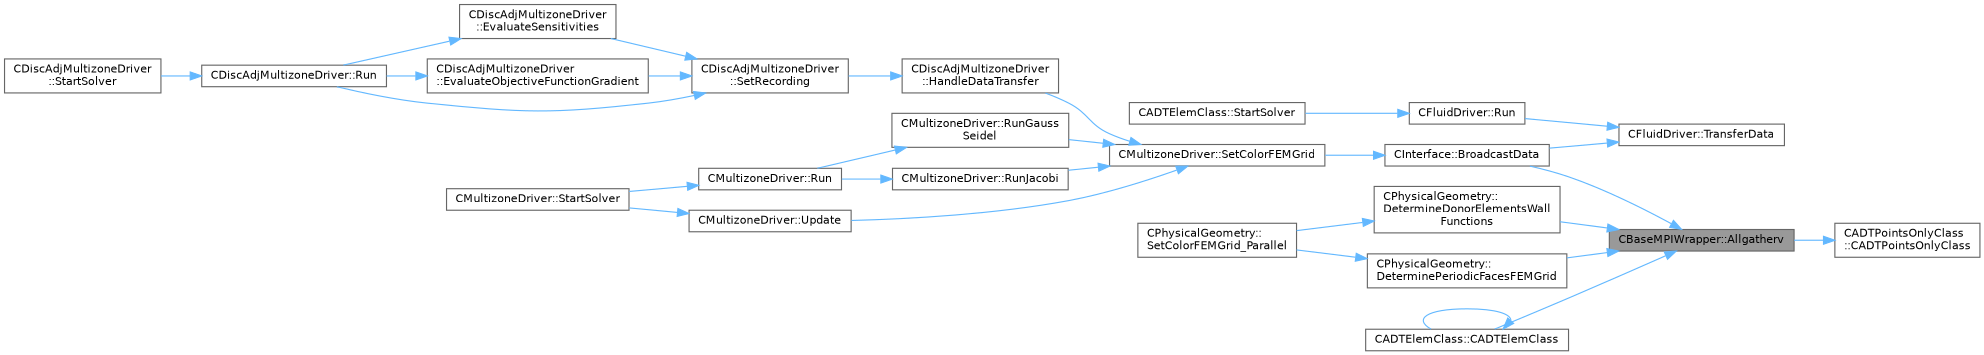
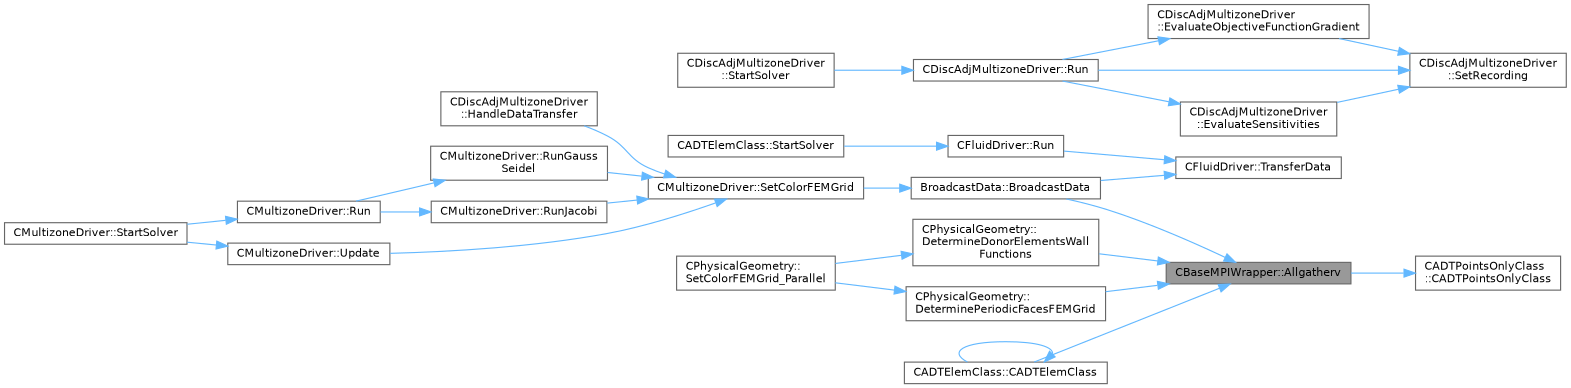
(870, 76) -> none
(1467, 155) -> (1006, 188)
